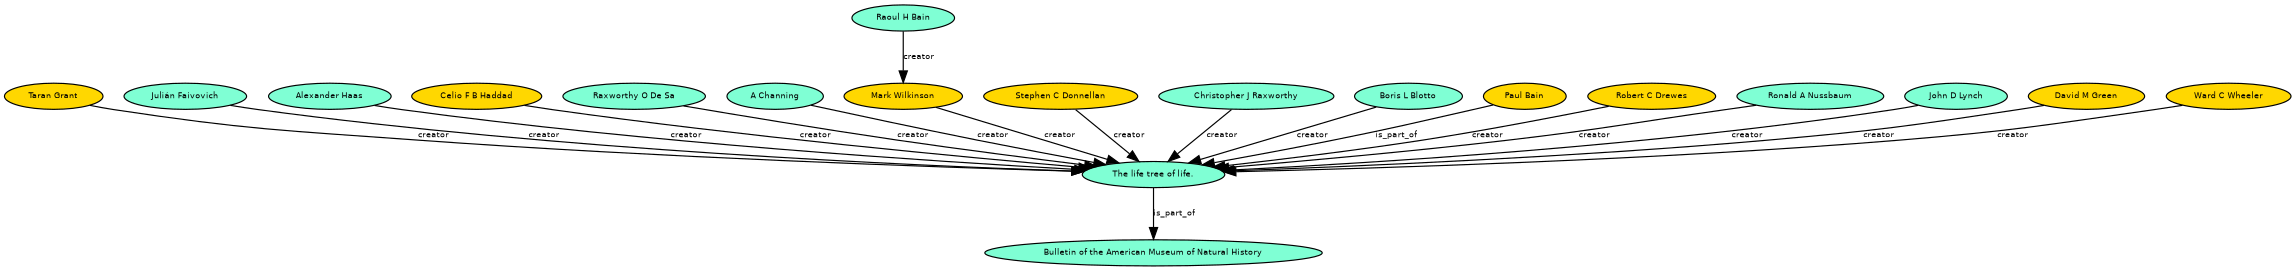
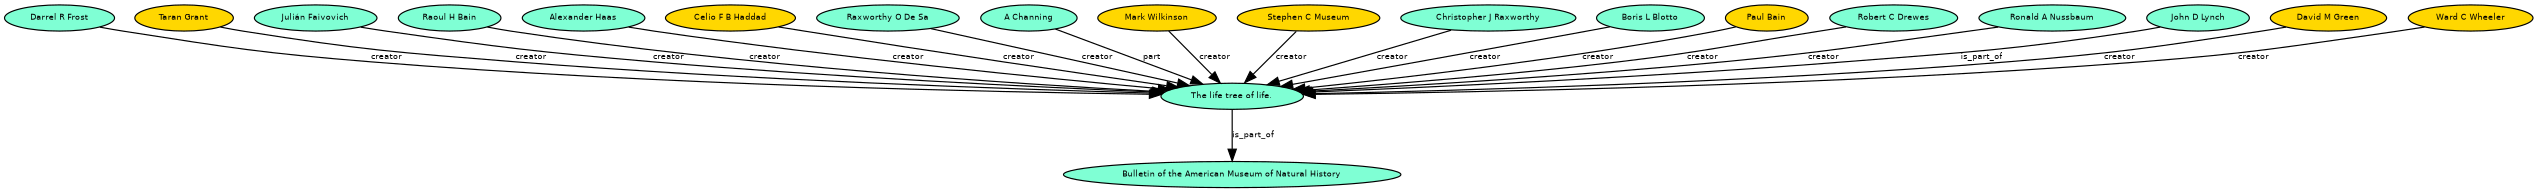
none -> (60, 18)
(903, 51) -> (802, 66)
(1061, 96) -> (1309, 18)
(1652, 96) -> (1894, 18)
(993, 135) -> (1152, 57)
(1397, 135) -> (1598, 57)
(1747, 135) -> (1982, 57)
